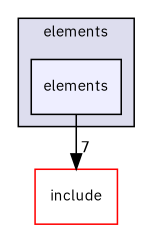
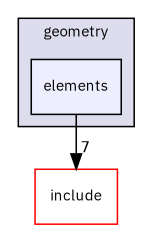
(76, 33) -> (76, 33)
